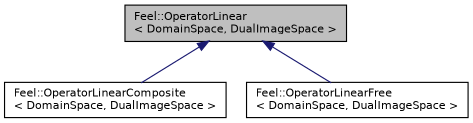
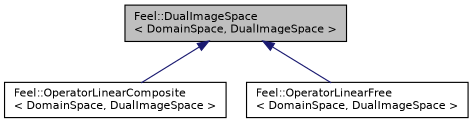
(236, 23) -> (236, 23)
